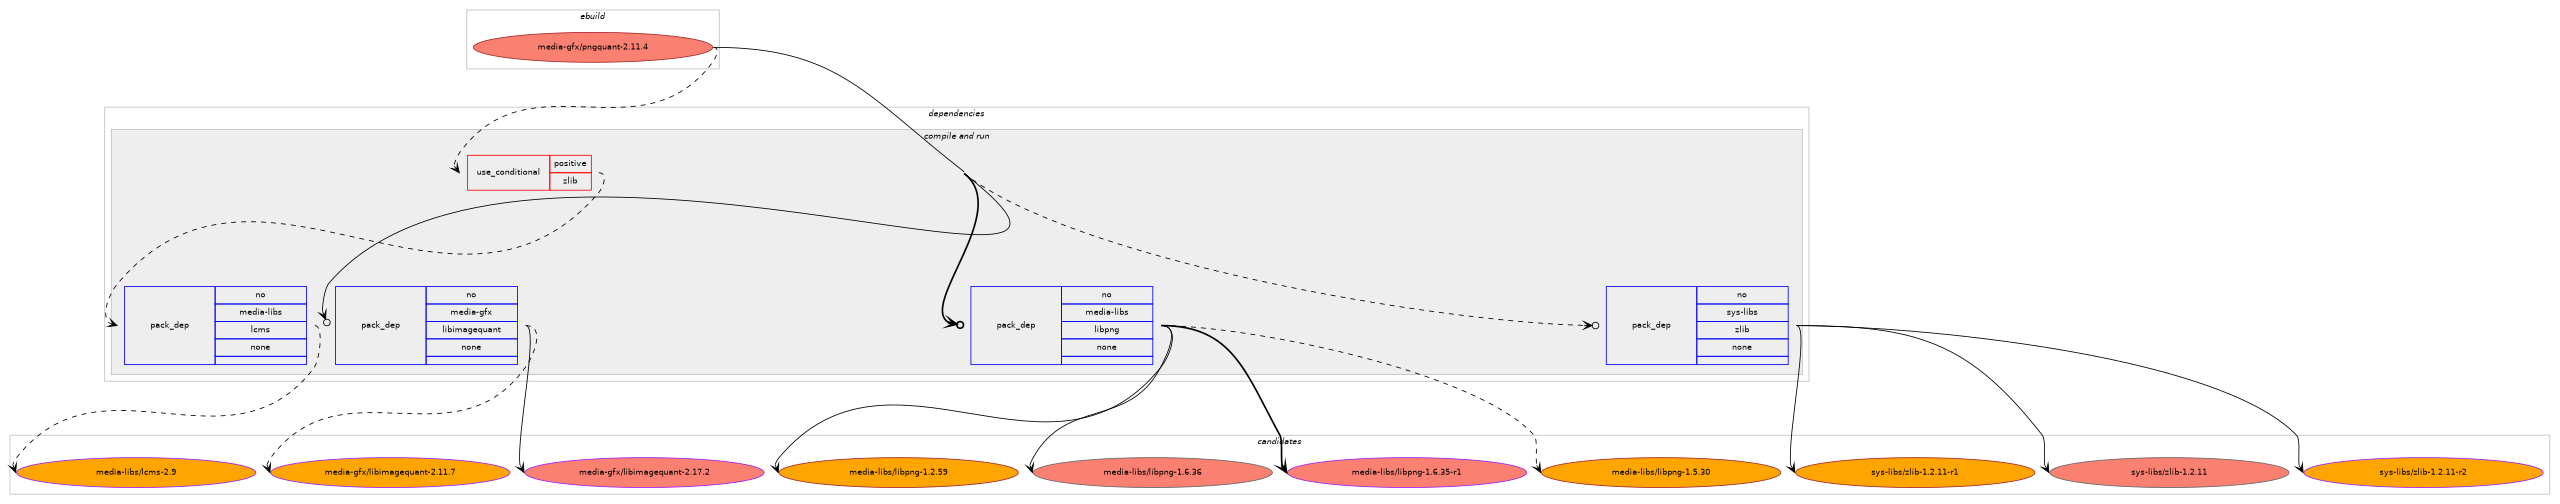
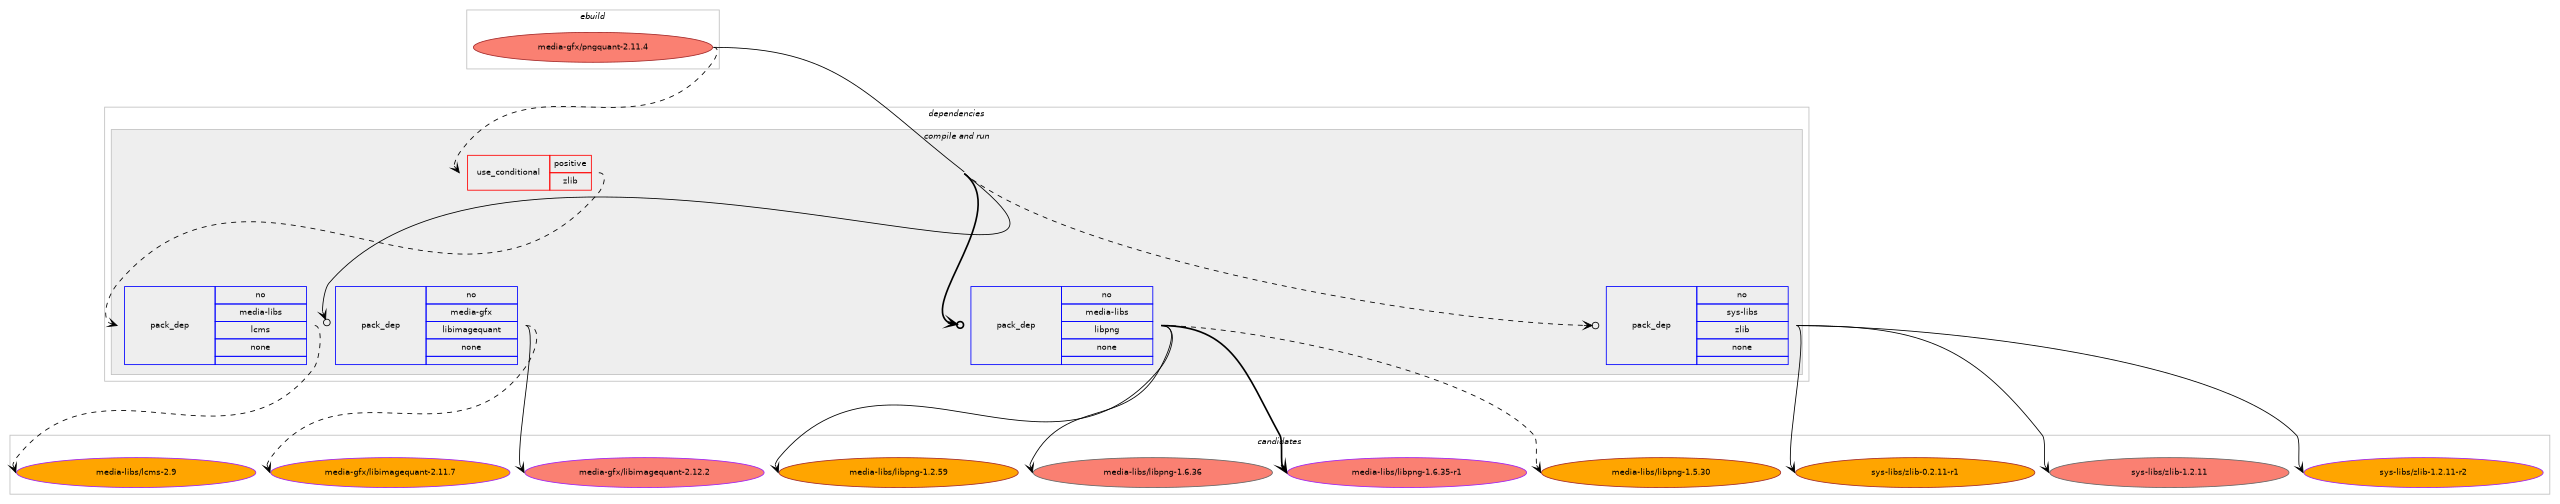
(645, 473) -> (645, 473)
(1915, 473) -> (1915, 473)
